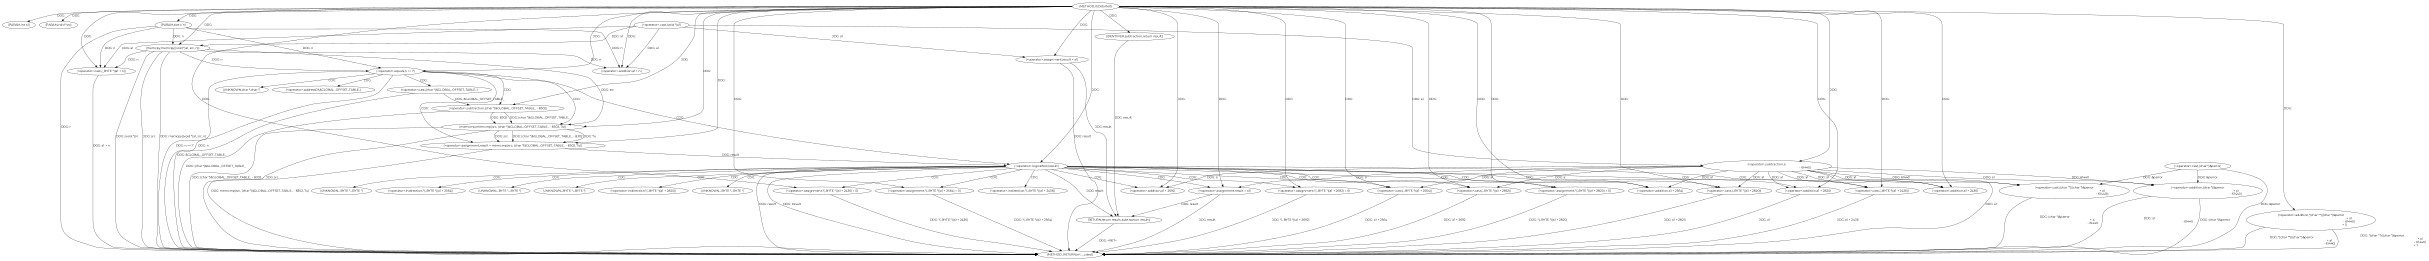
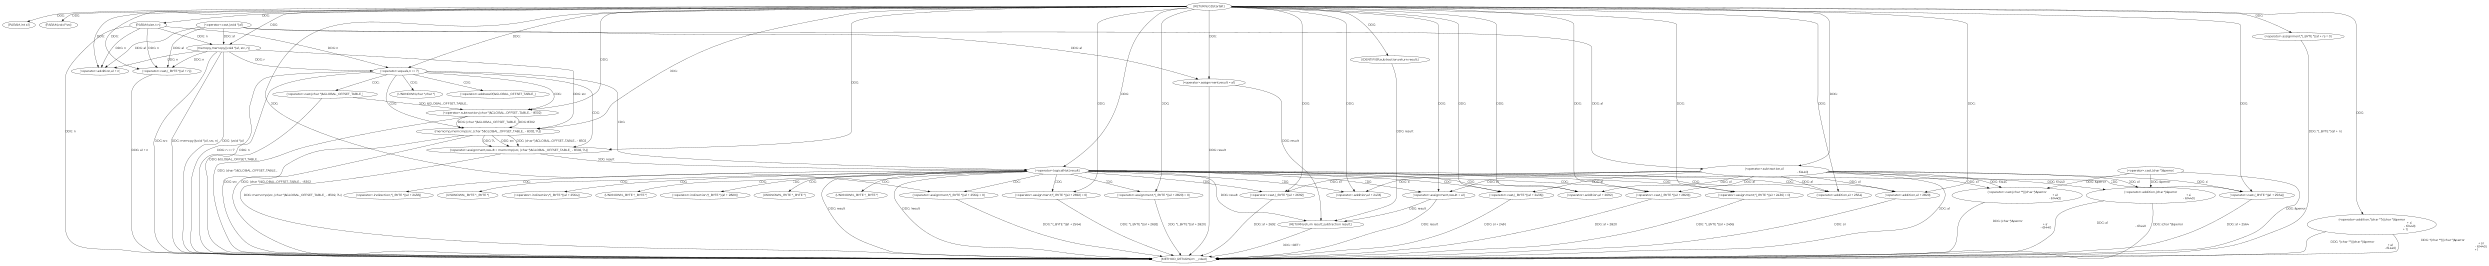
(1096, 6) -> (1209, 6)
none -> (2298, 37)
